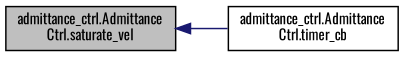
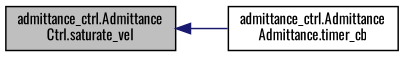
(313, 29) -> (313, 29)
